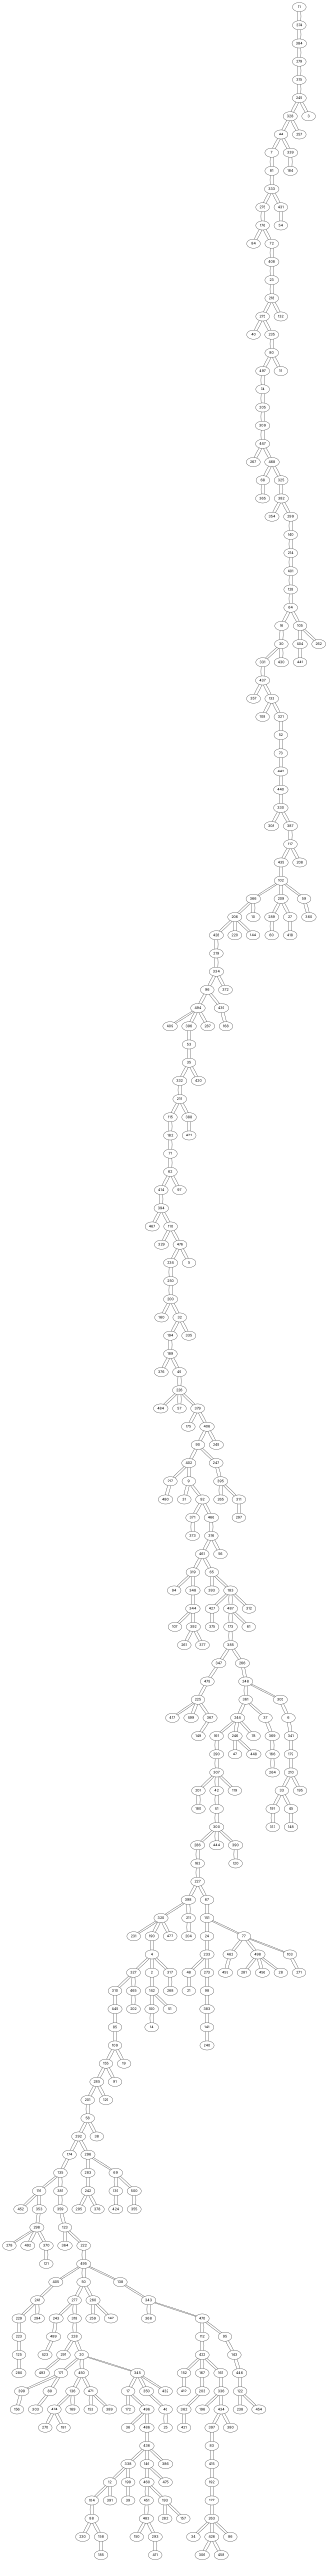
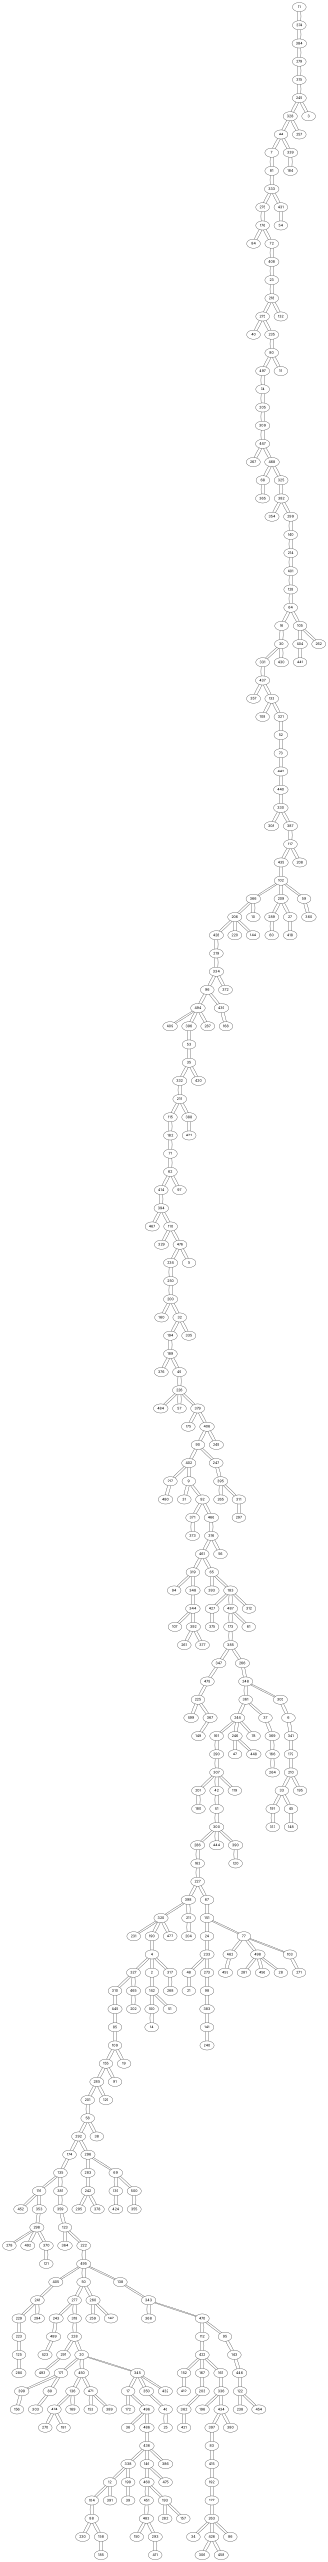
(172, 1718) -> none
